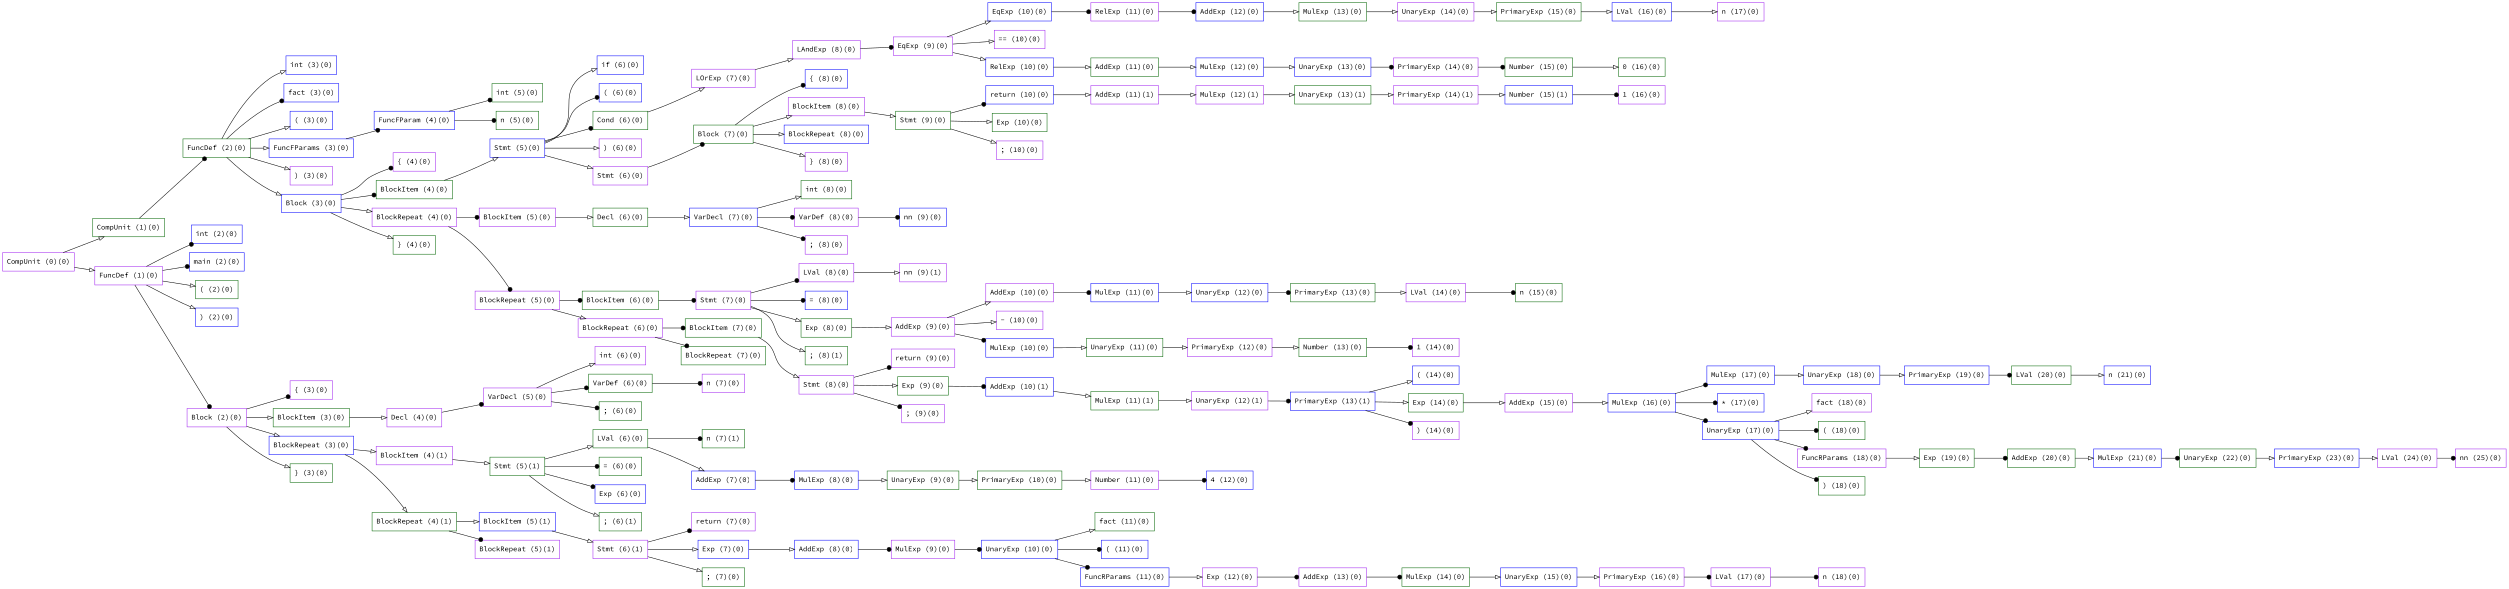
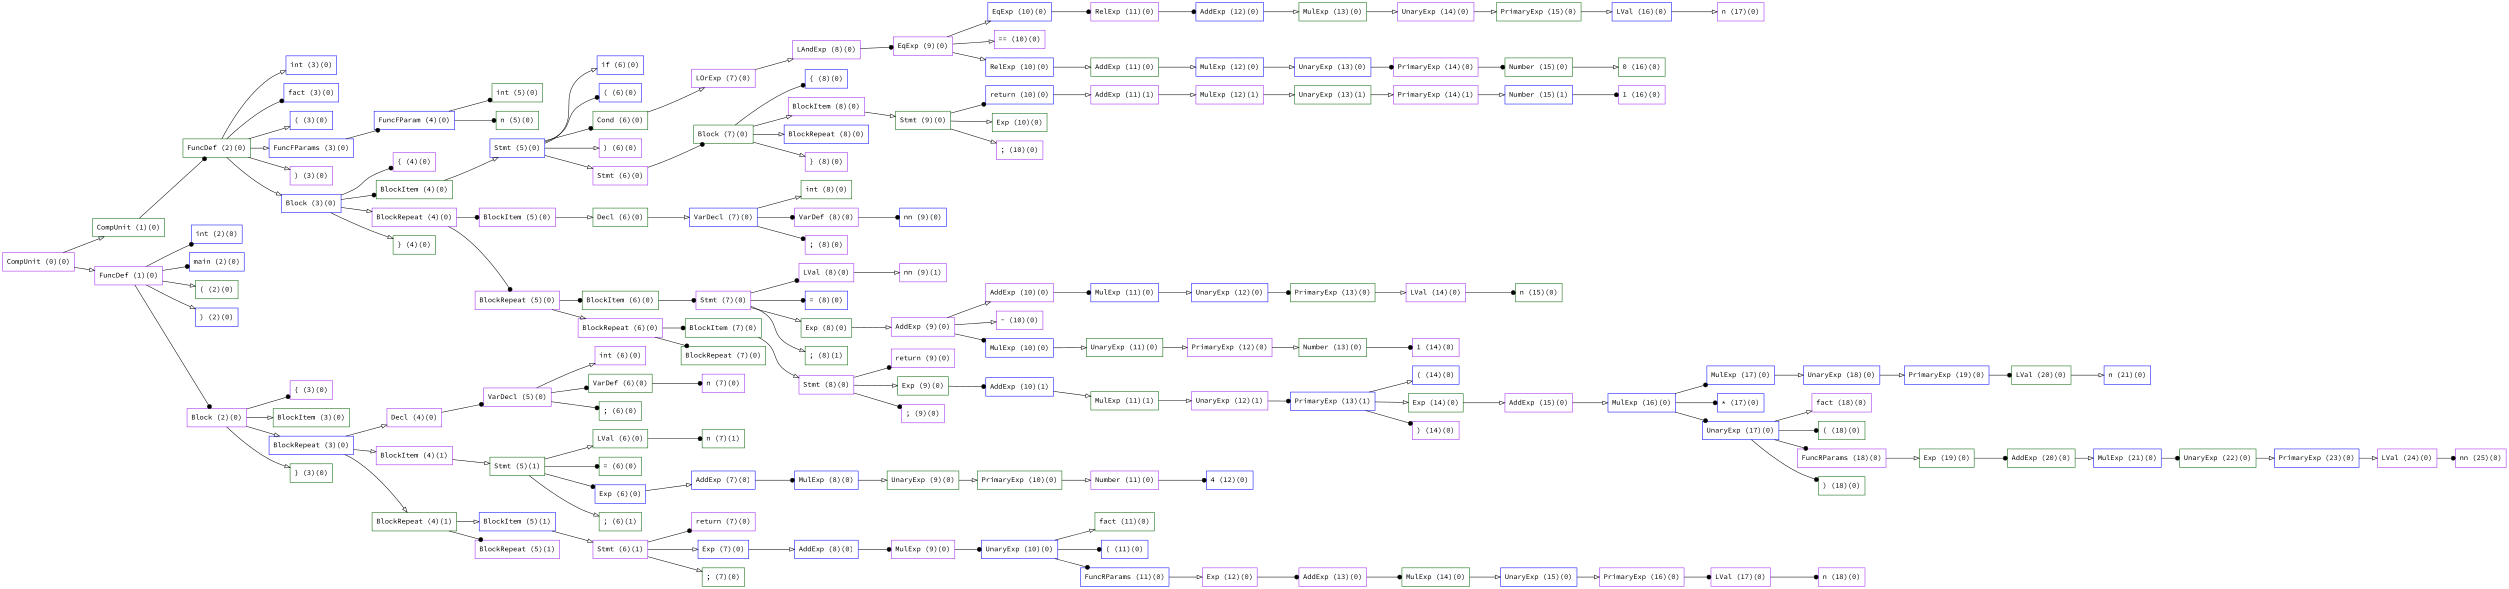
(366, 418) -> (364, 431)
(674, 457) -> (666, 488)
